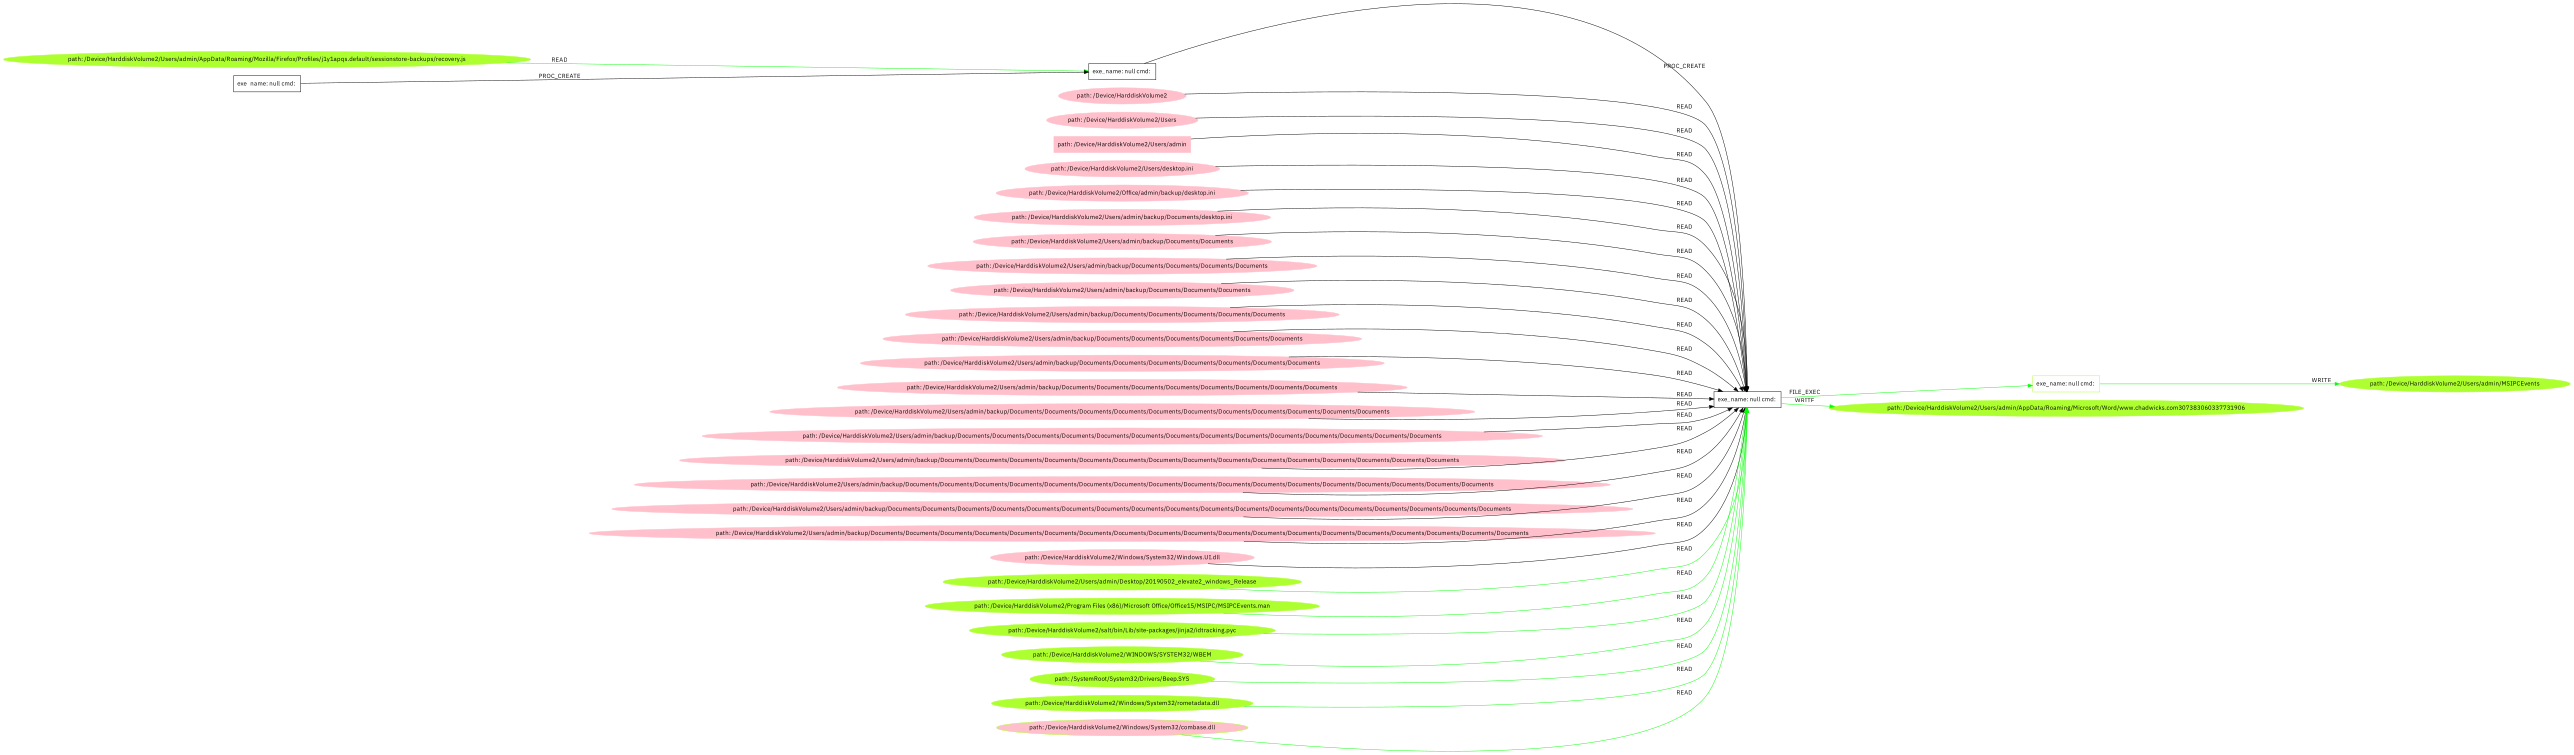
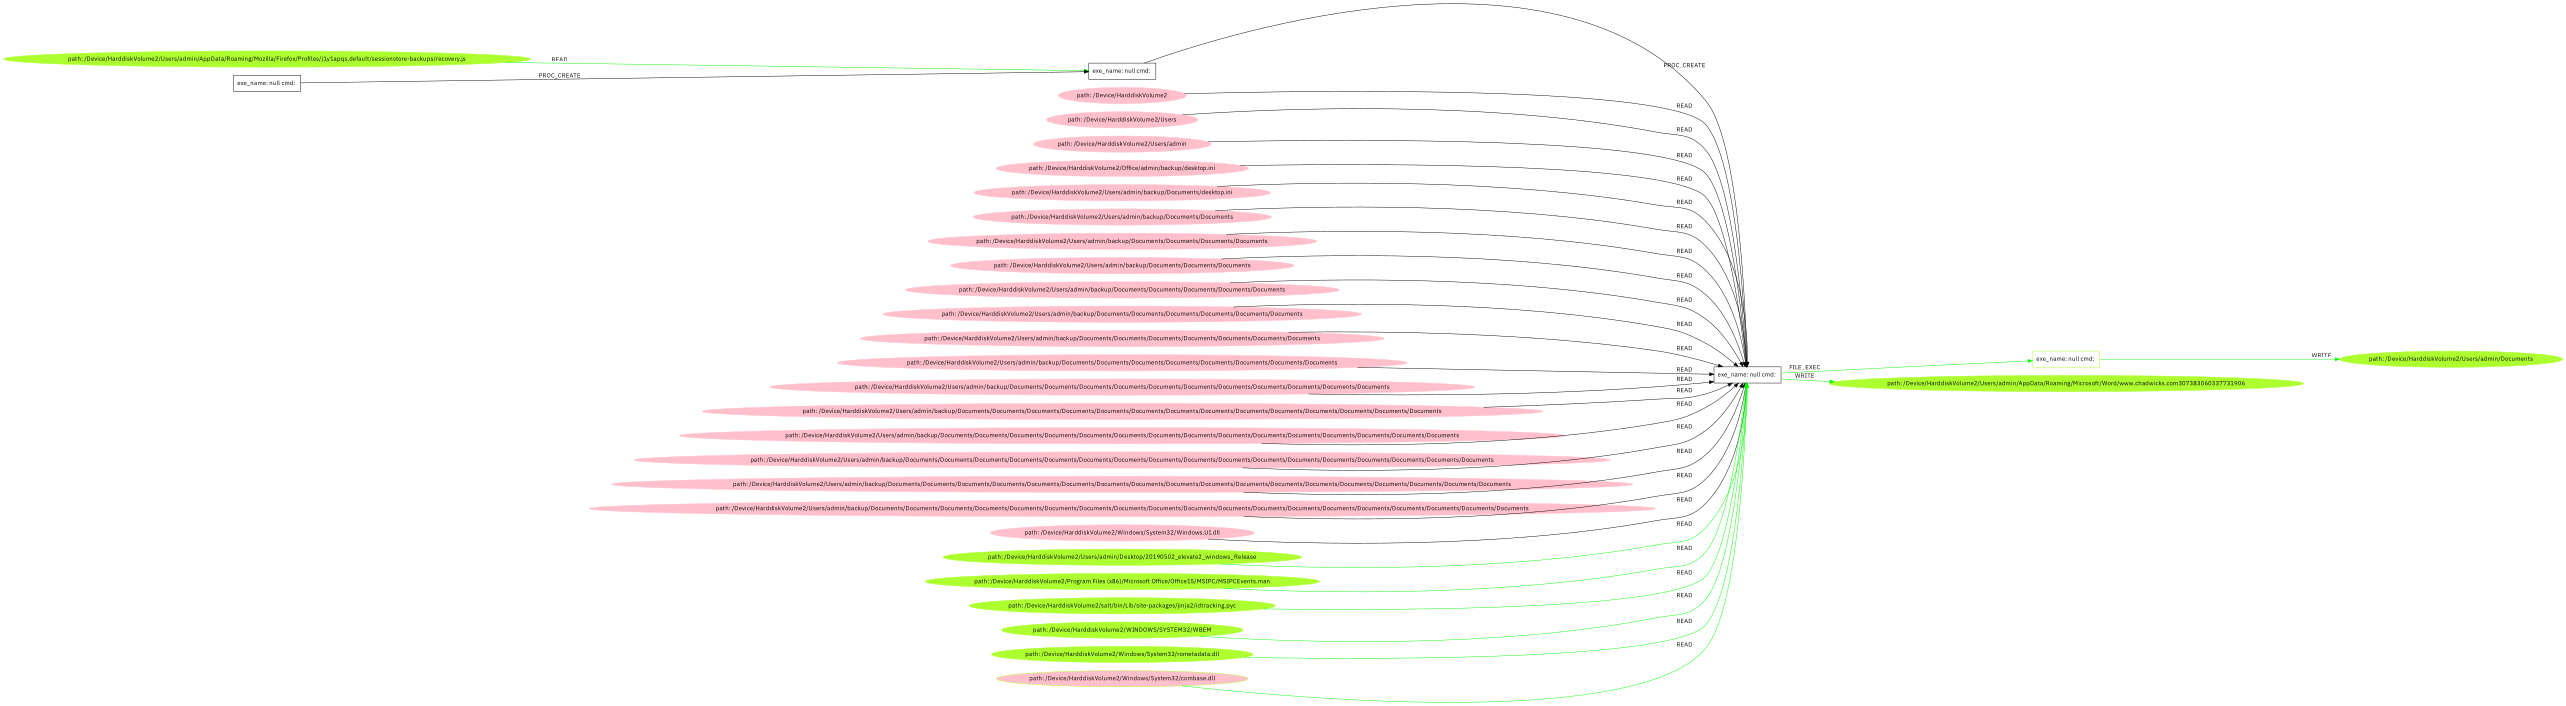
(1122, 144) -> (1122, 144)
(1122, 169) -> none
(2455, 384) -> (2451, 359)
(1122, 679) -> none
